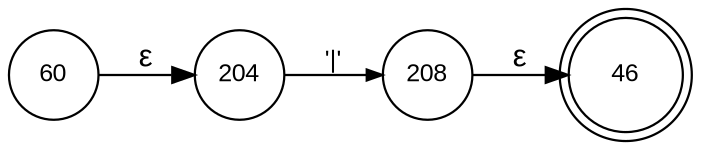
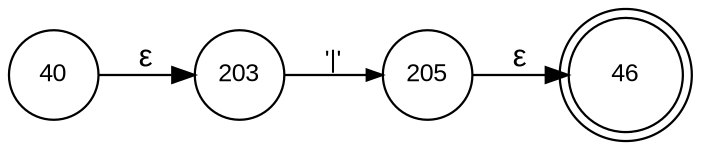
(54, 75) -> (54, 75)
(240, 75) -> (240, 75)
(428, 75) -> (428, 75)
